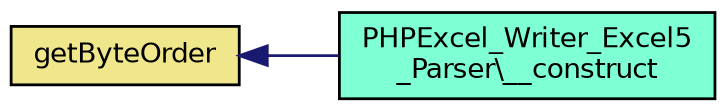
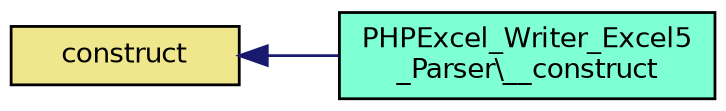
(125, 56) -> (125, 56)
